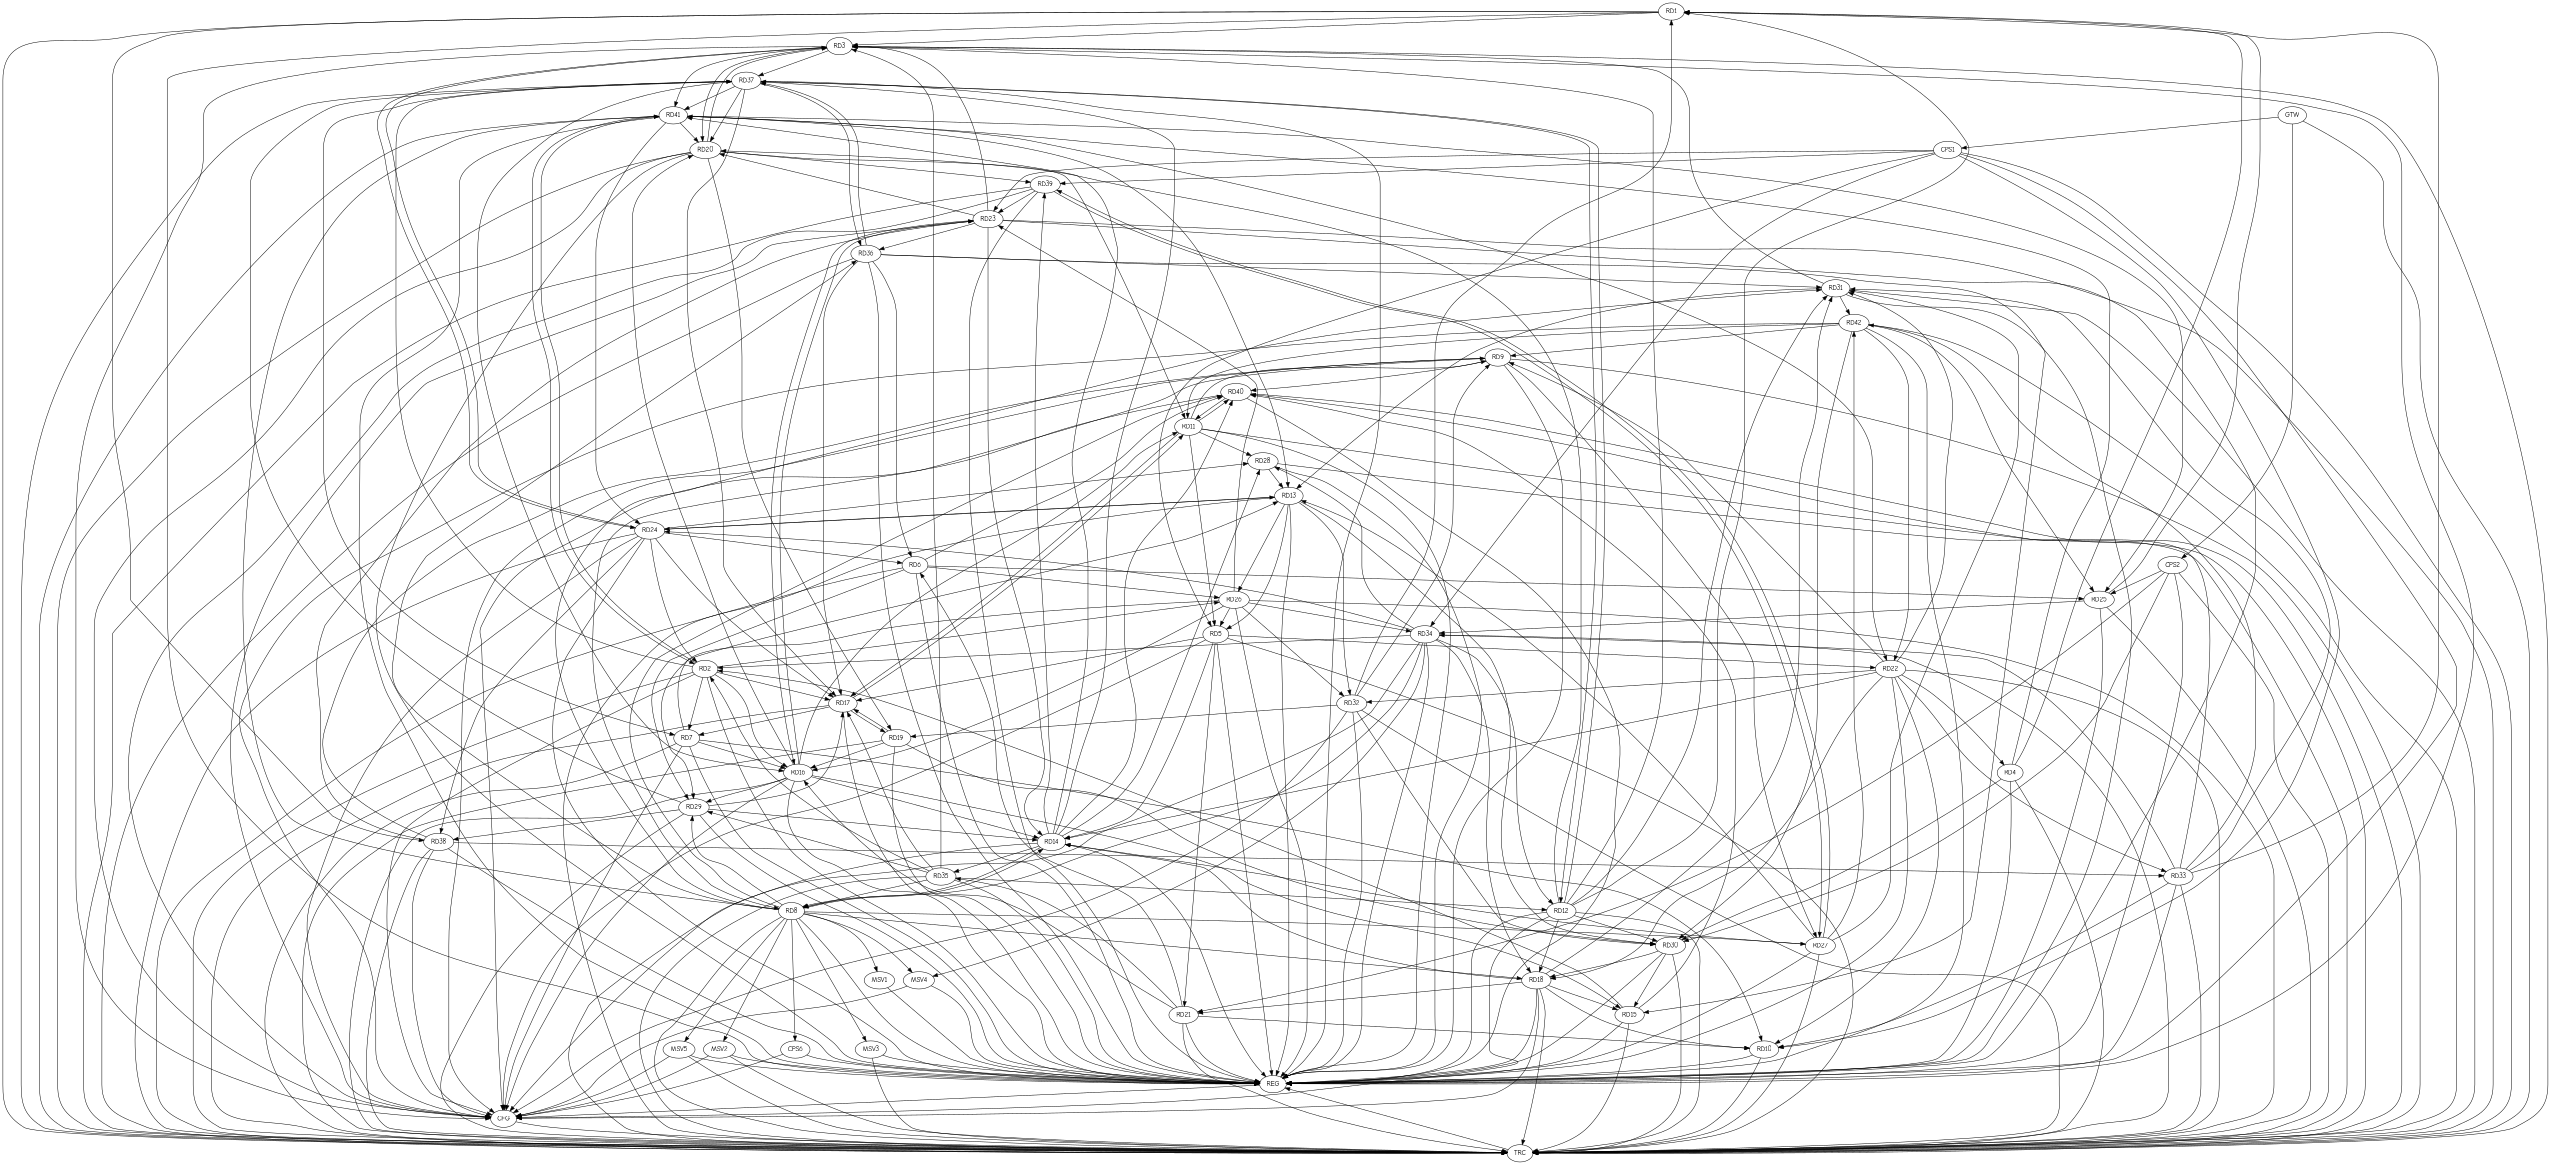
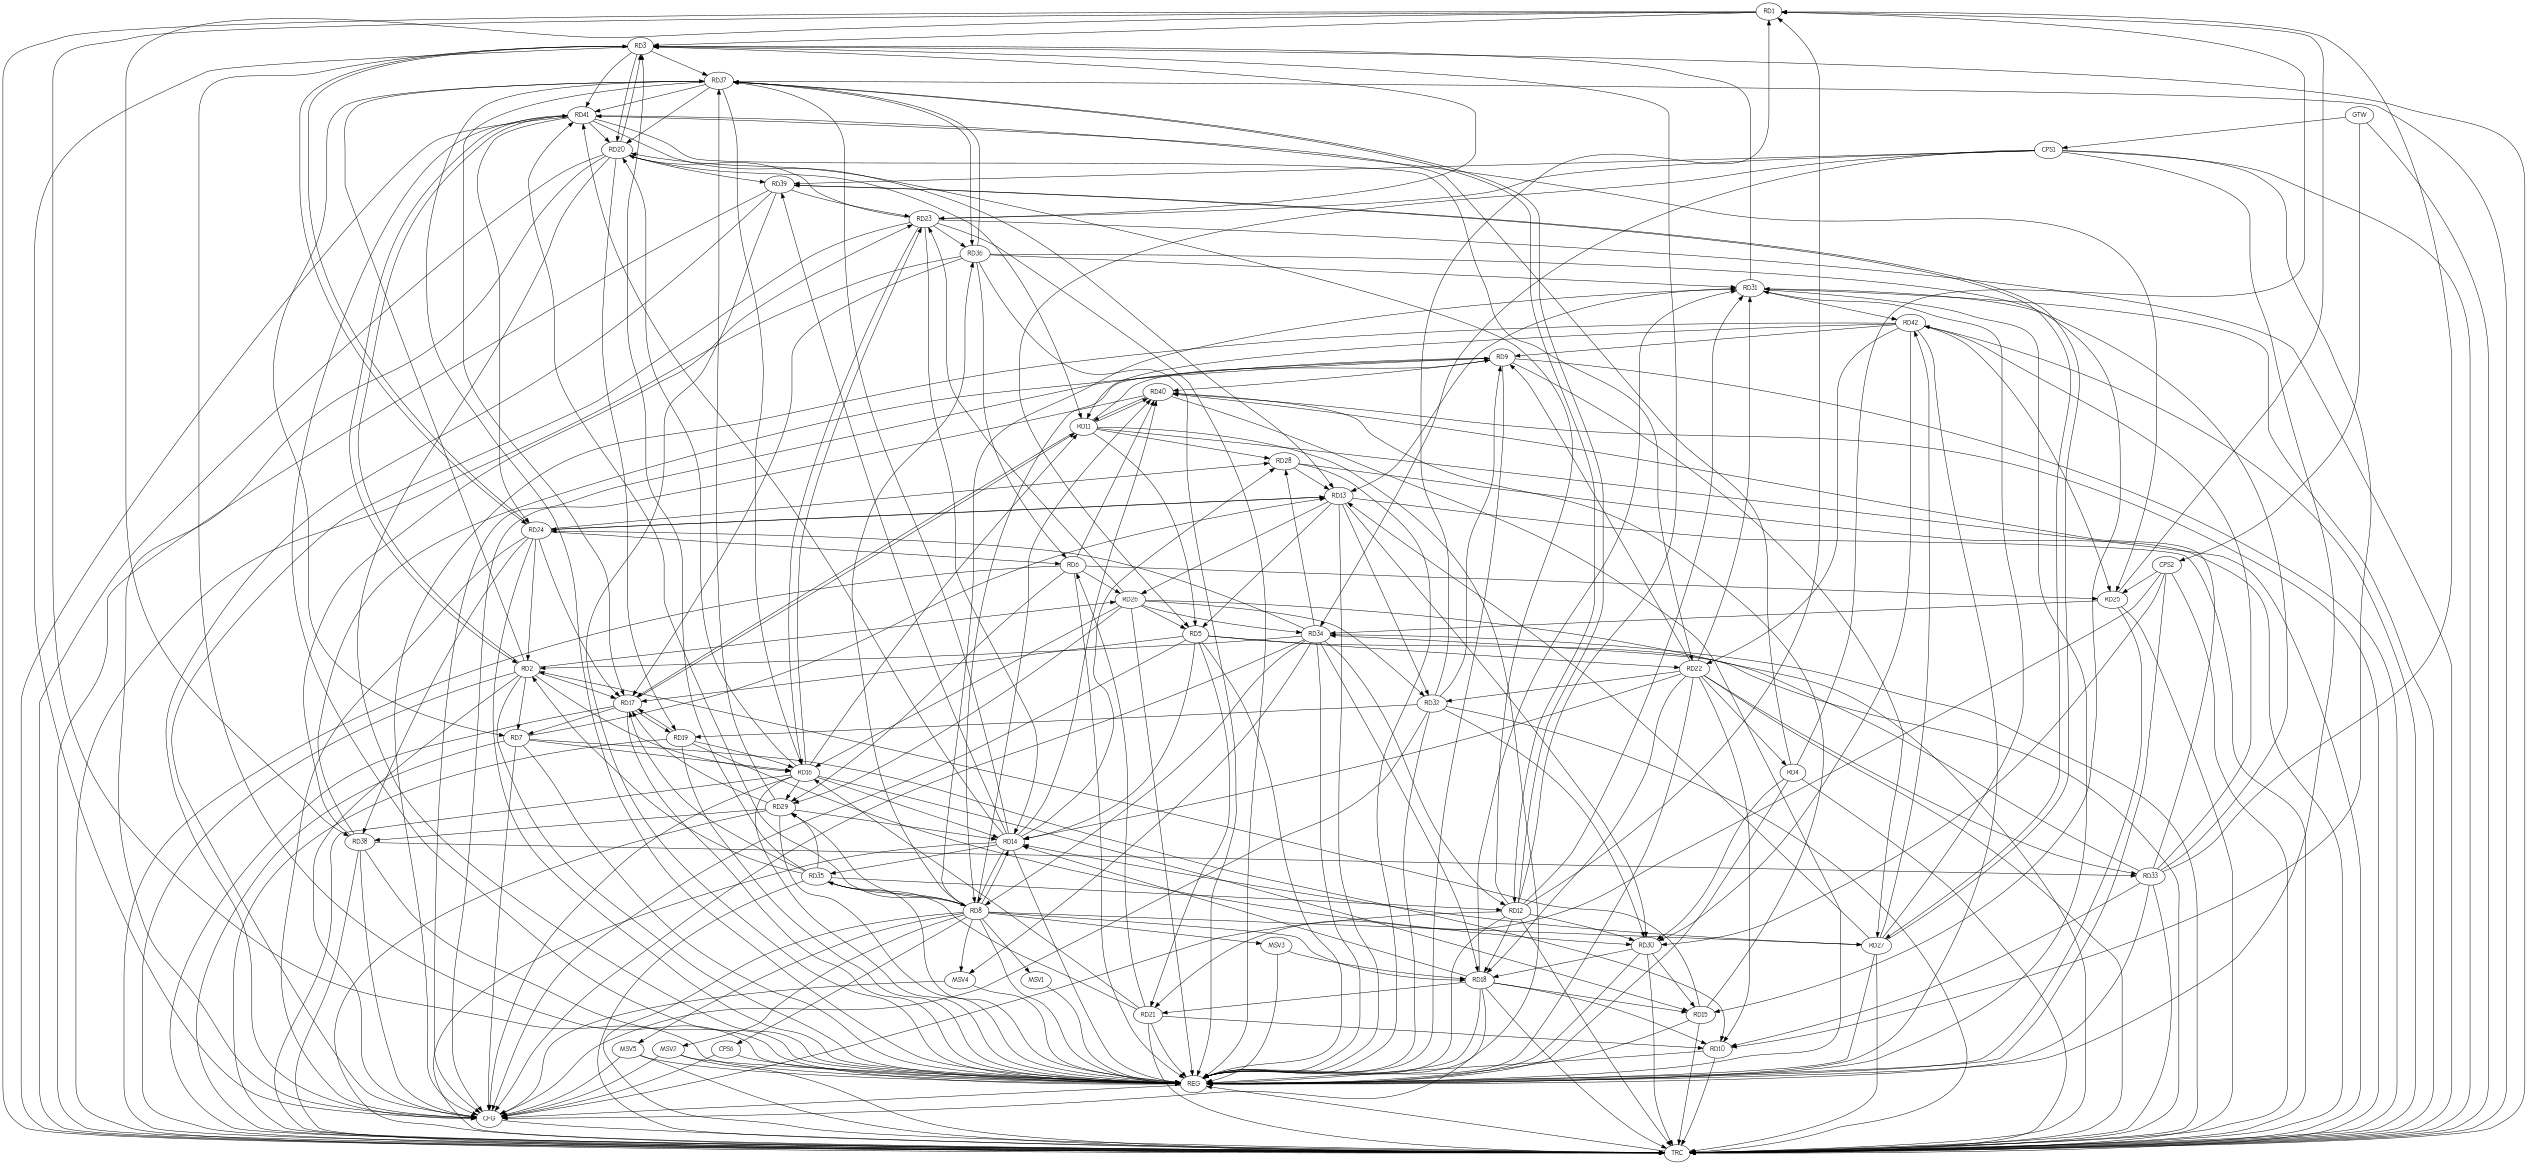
(141, 1087) -> none
(1166, 1145) -> (1374, 969)
